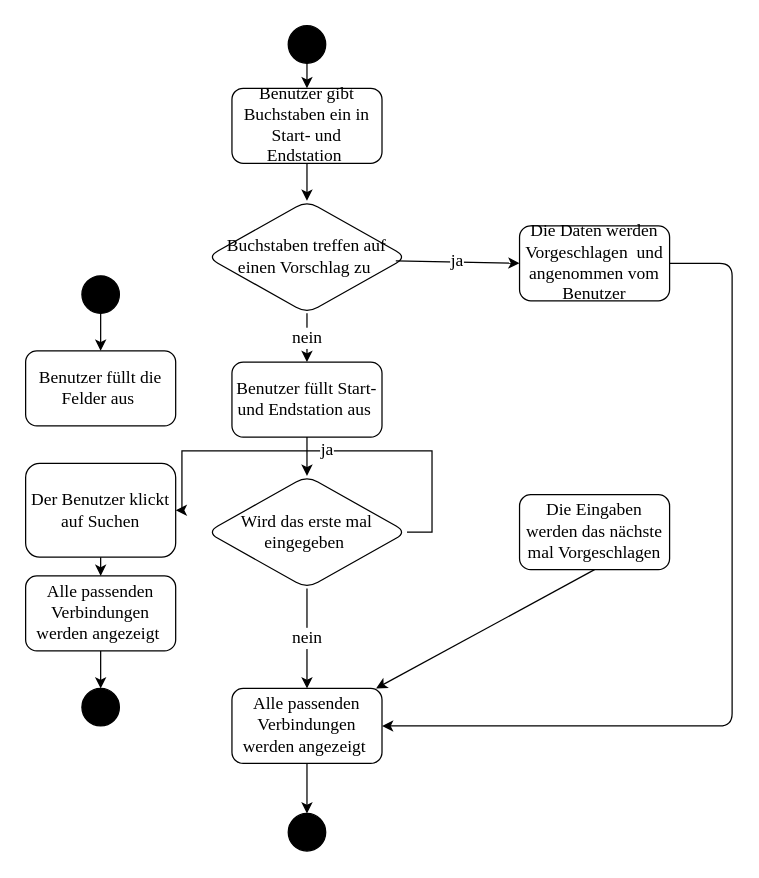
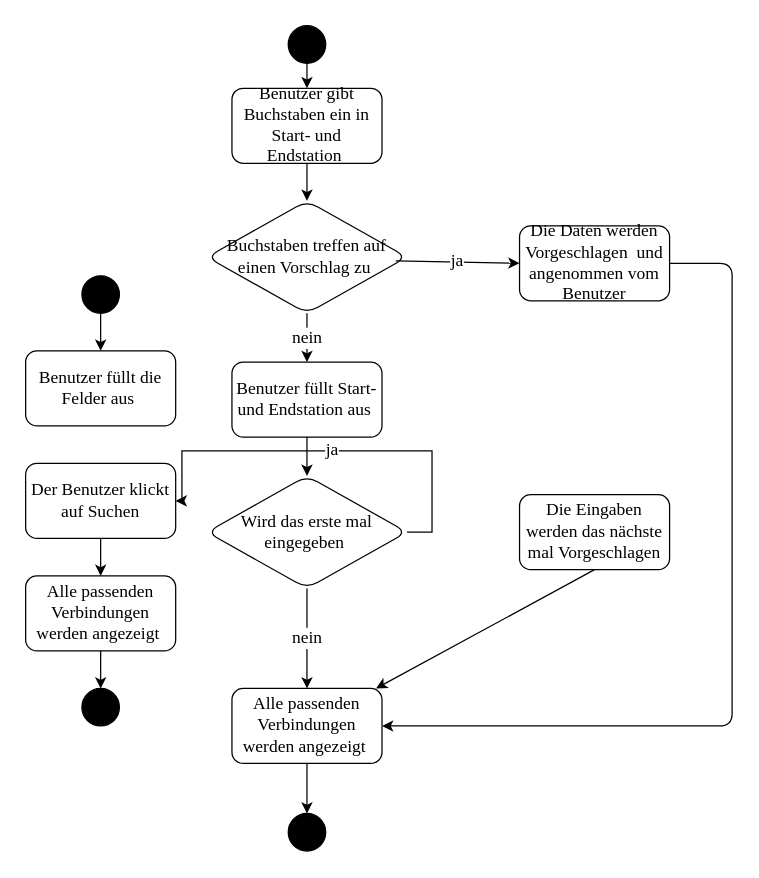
(101, 510) -> (101, 501)
